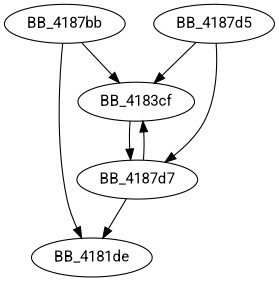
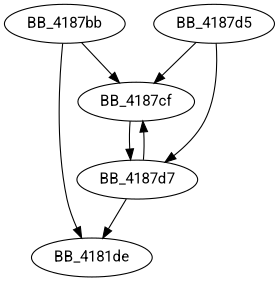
(136, 102) -> (136, 102)
